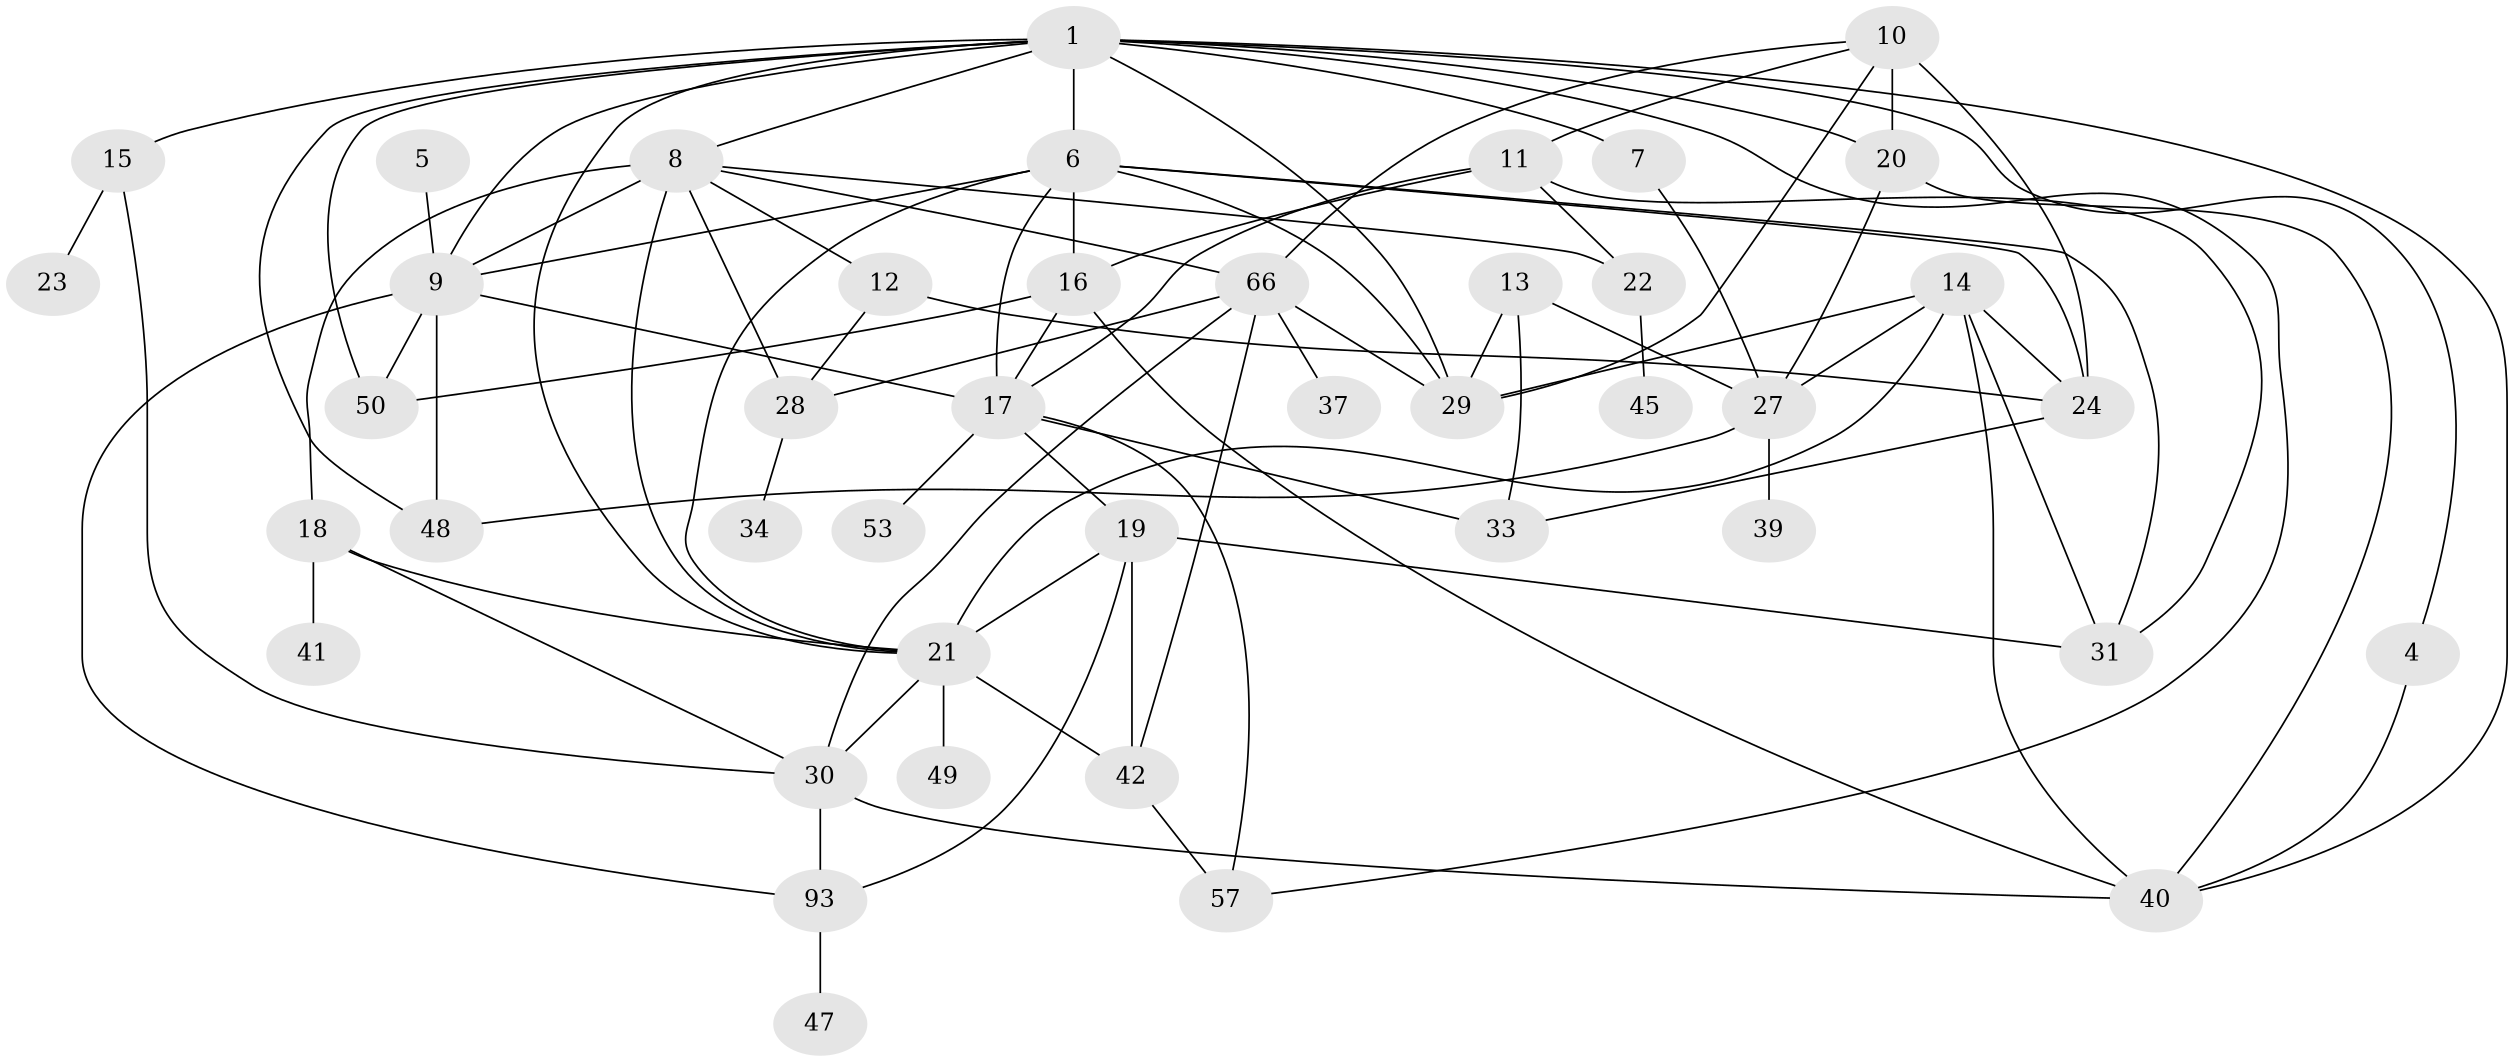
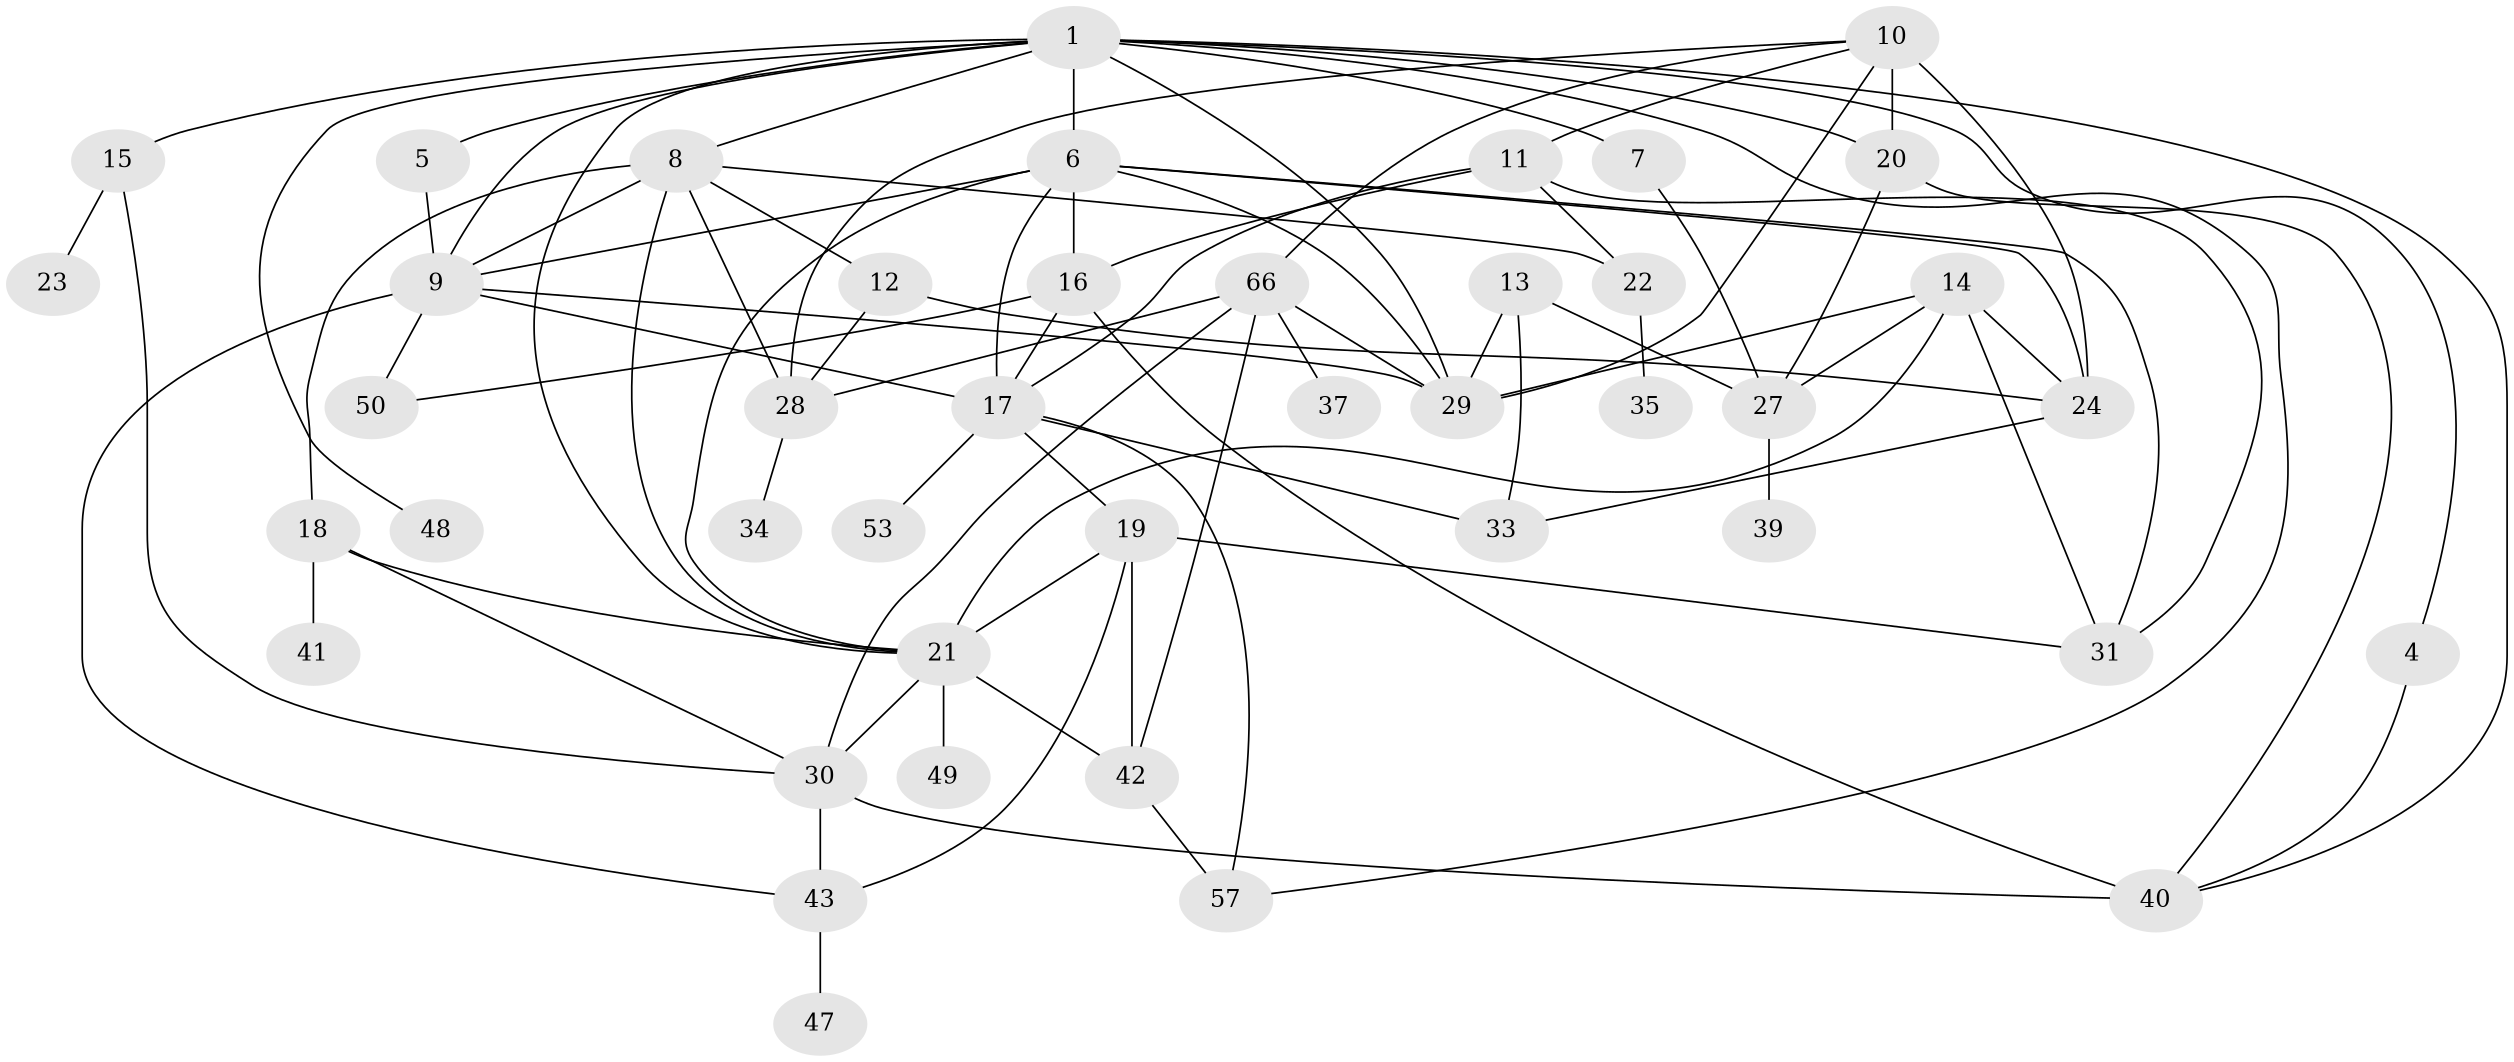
none -> (1248, 86)
(380, 120) -> (741, 78)
(971, 219) -> none
(437, 408) -> (954, 327)
(1646, 408) -> (1646, 408)
(1142, 494) -> none
(1993, 617) -> none
(820, 901) -> (820, 901)
